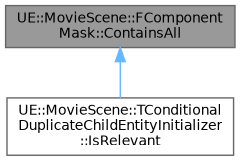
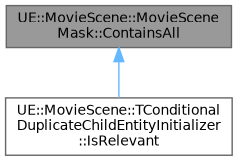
(120, 27) -> (119, 27)
